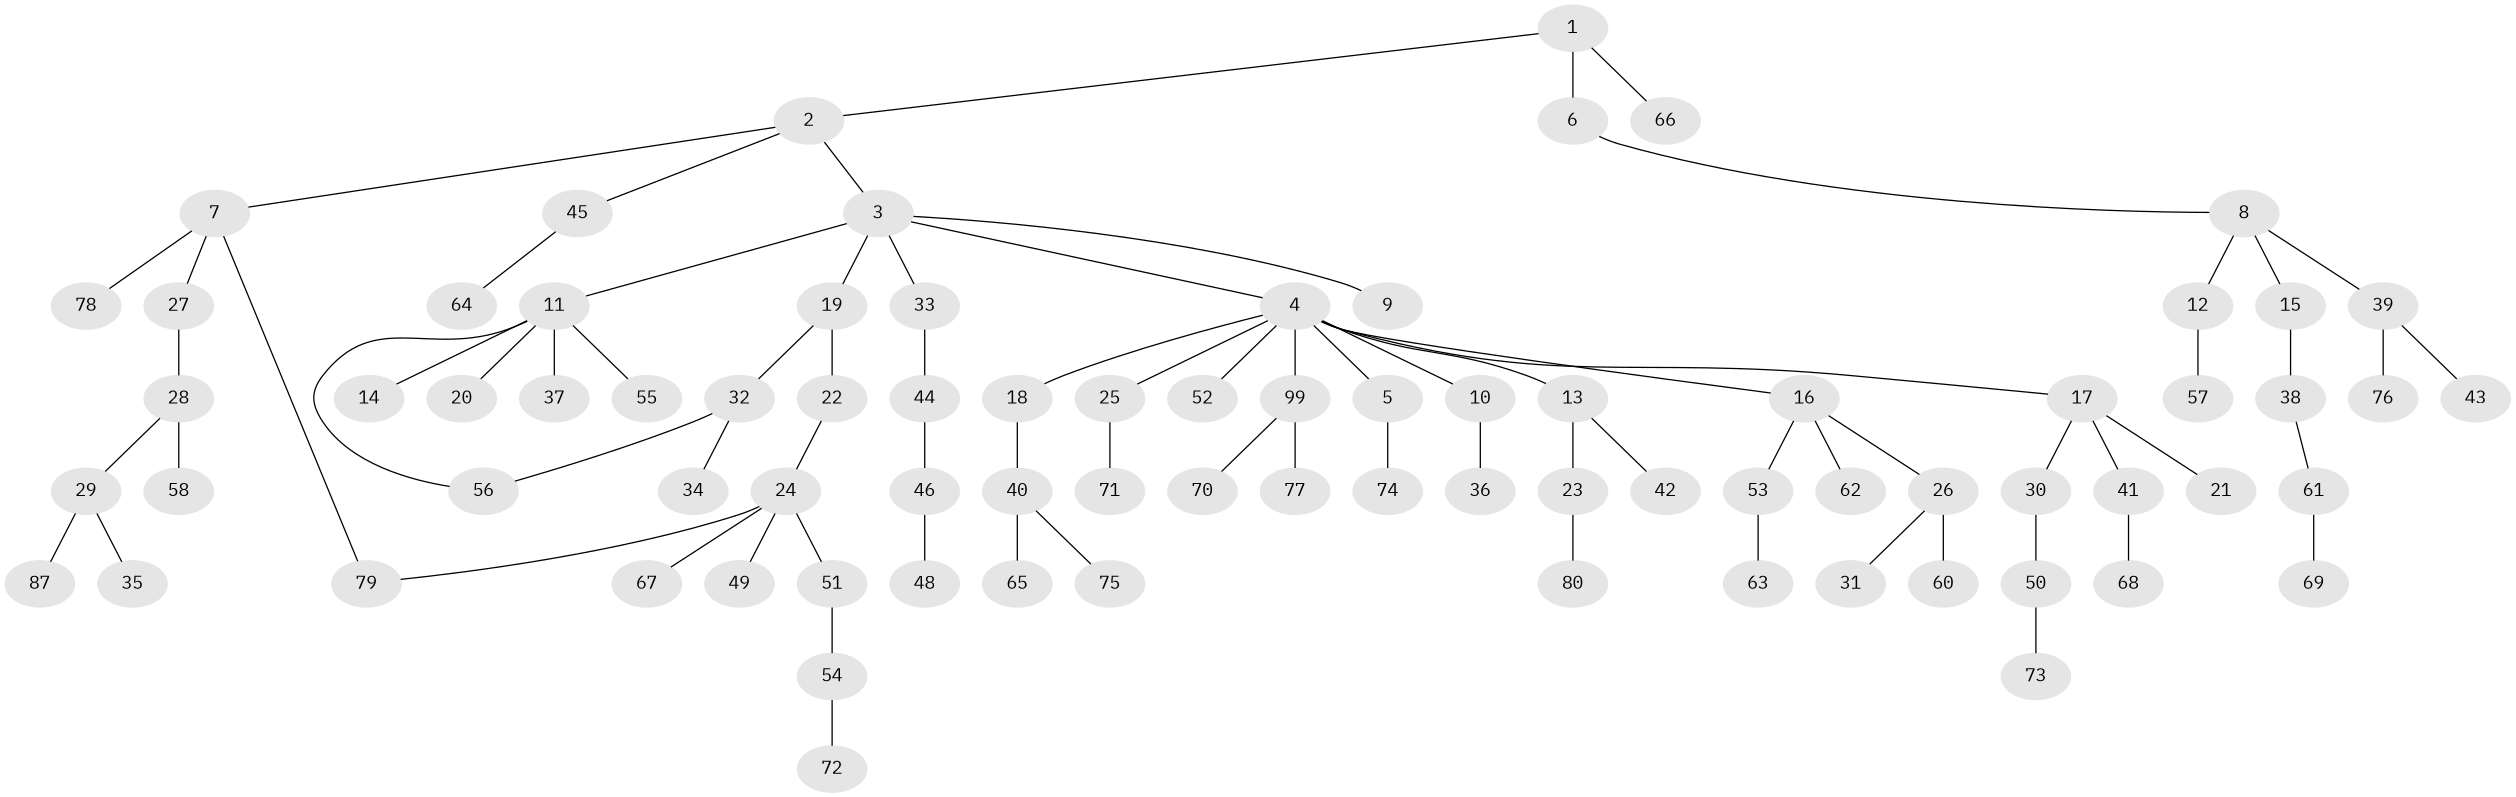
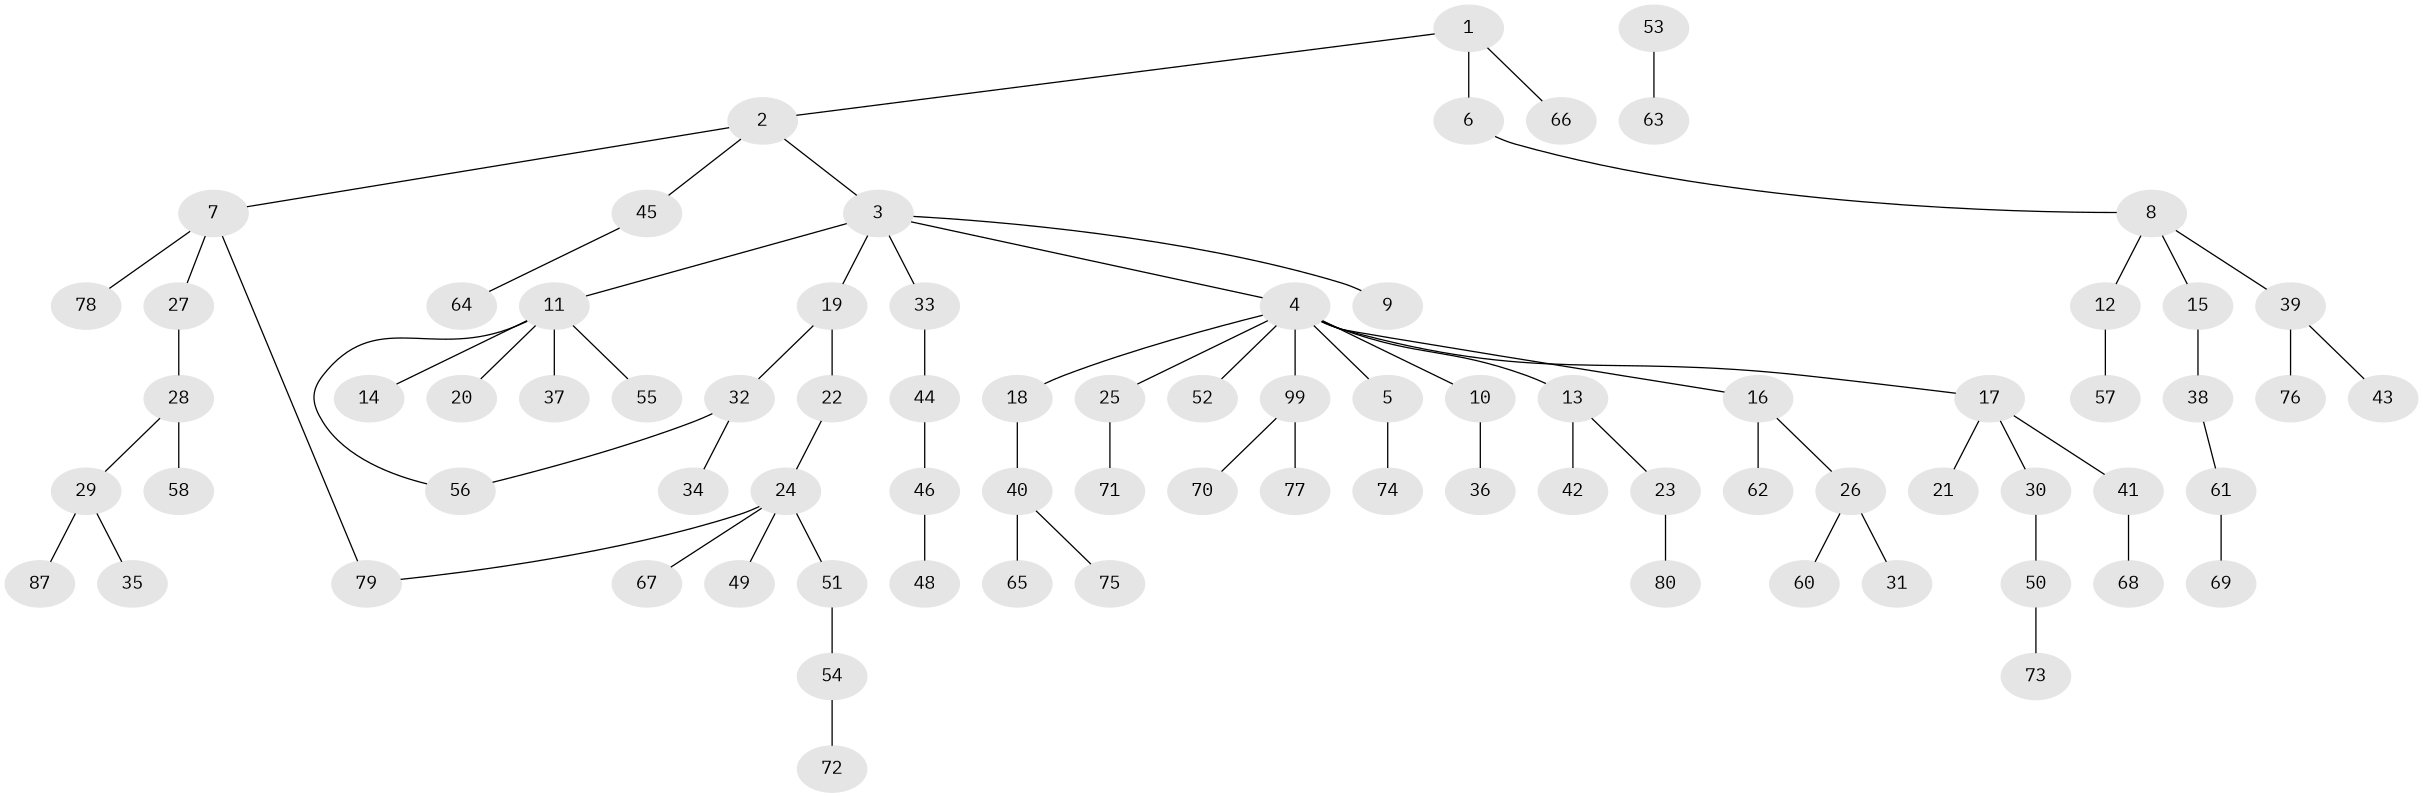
(1781, 445) -> none
